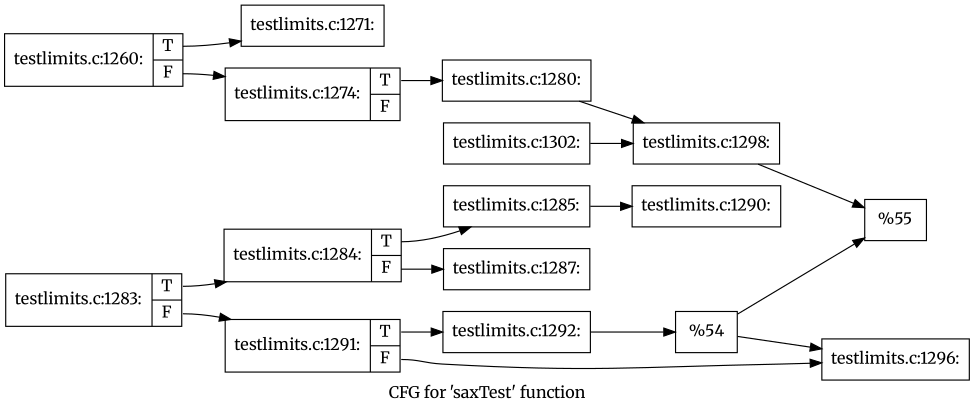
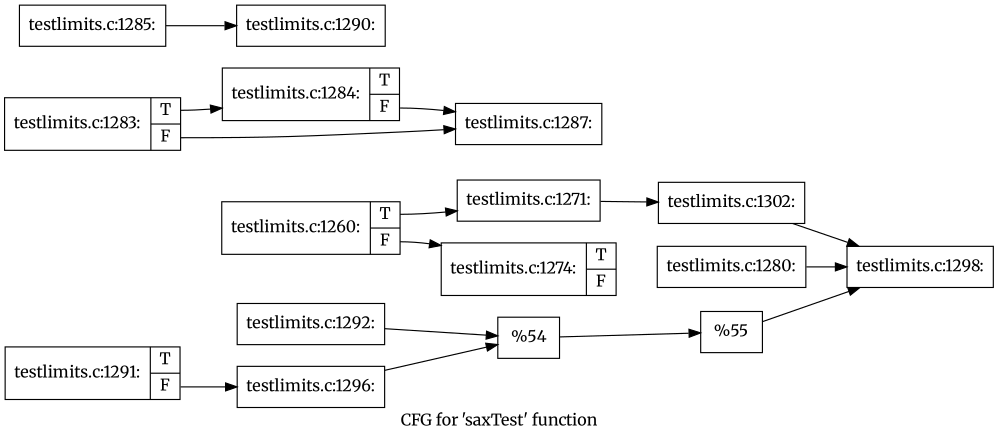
(416, 81) -> none
(806, 184) -> (806, 306)
none -> (624, 202)
(431, 239) -> none
(201, 315) -> (312, 136)
(416, 332) -> none
(774, 342) -> (436, 359)
